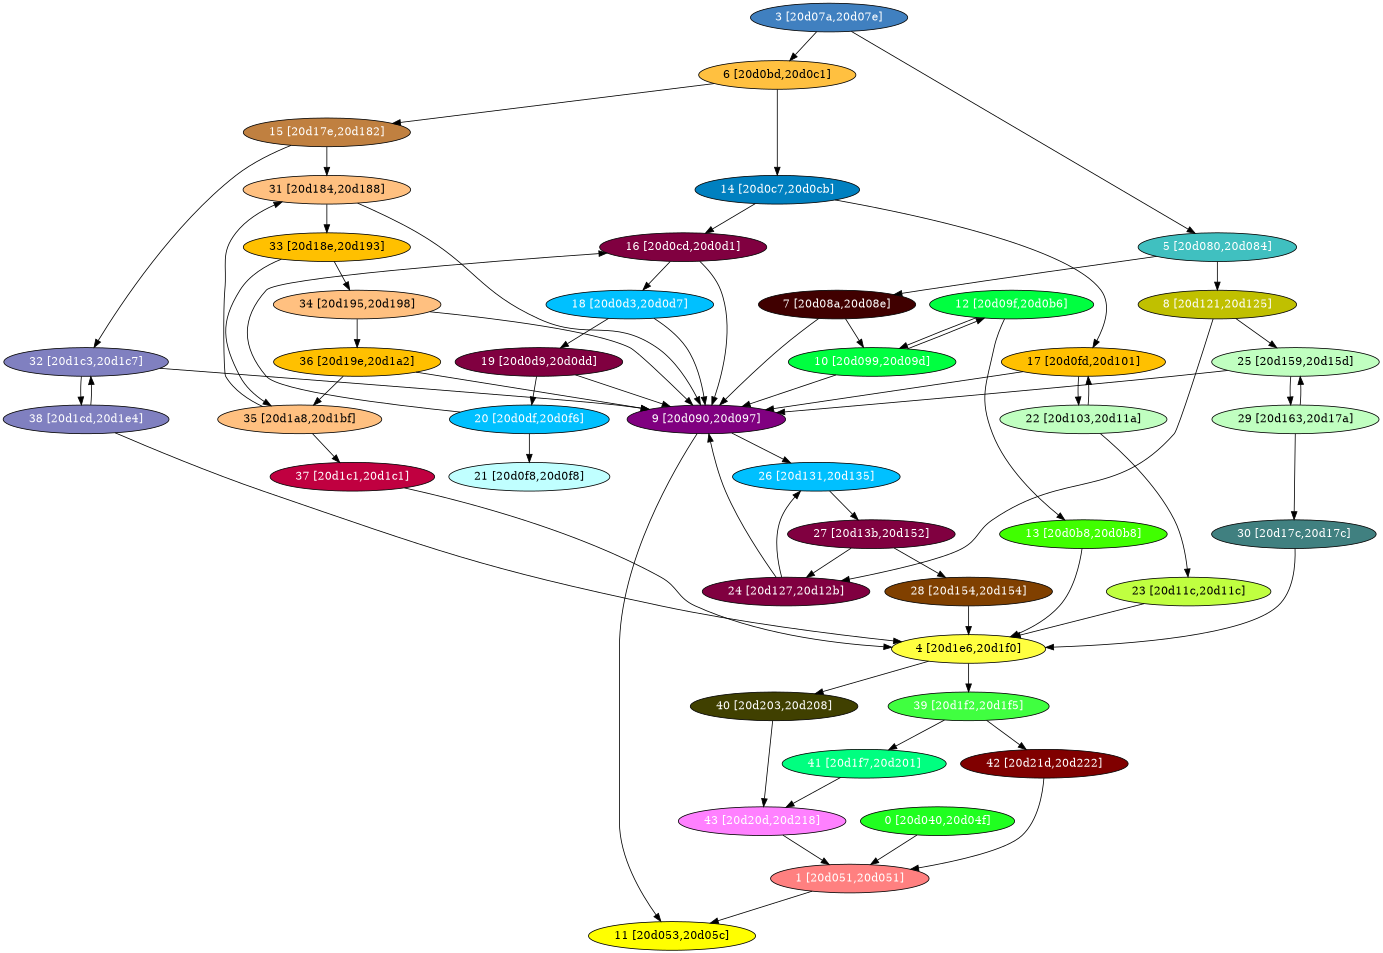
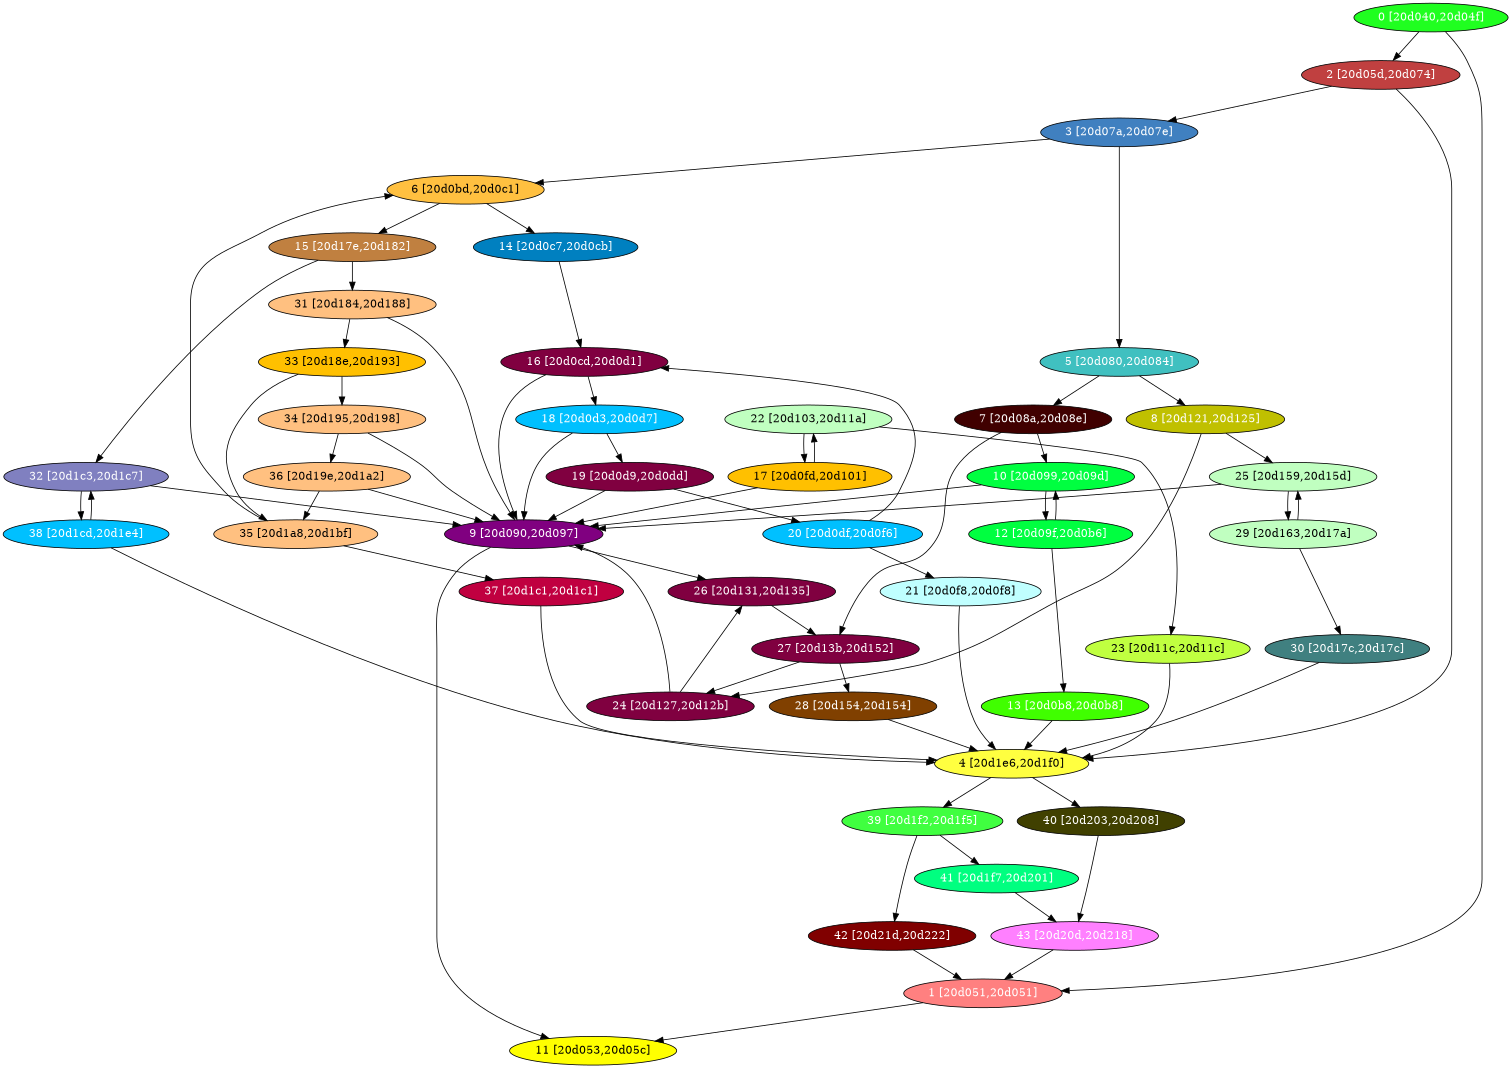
none -> (1381, 75)
(999, 238) -> none
(224, 304) -> (191, 310)
(771, 357) -> (936, 540)
(357, 362) -> (327, 477)
(86, 419) -> (86, 534)
(816, 477) -> (752, 592)
none -> (962, 678)
